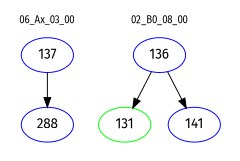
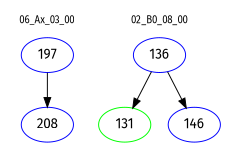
(47, 55) -> (47, 55)
(47, 125) -> (47, 125)
(194, 125) -> (194, 125)
